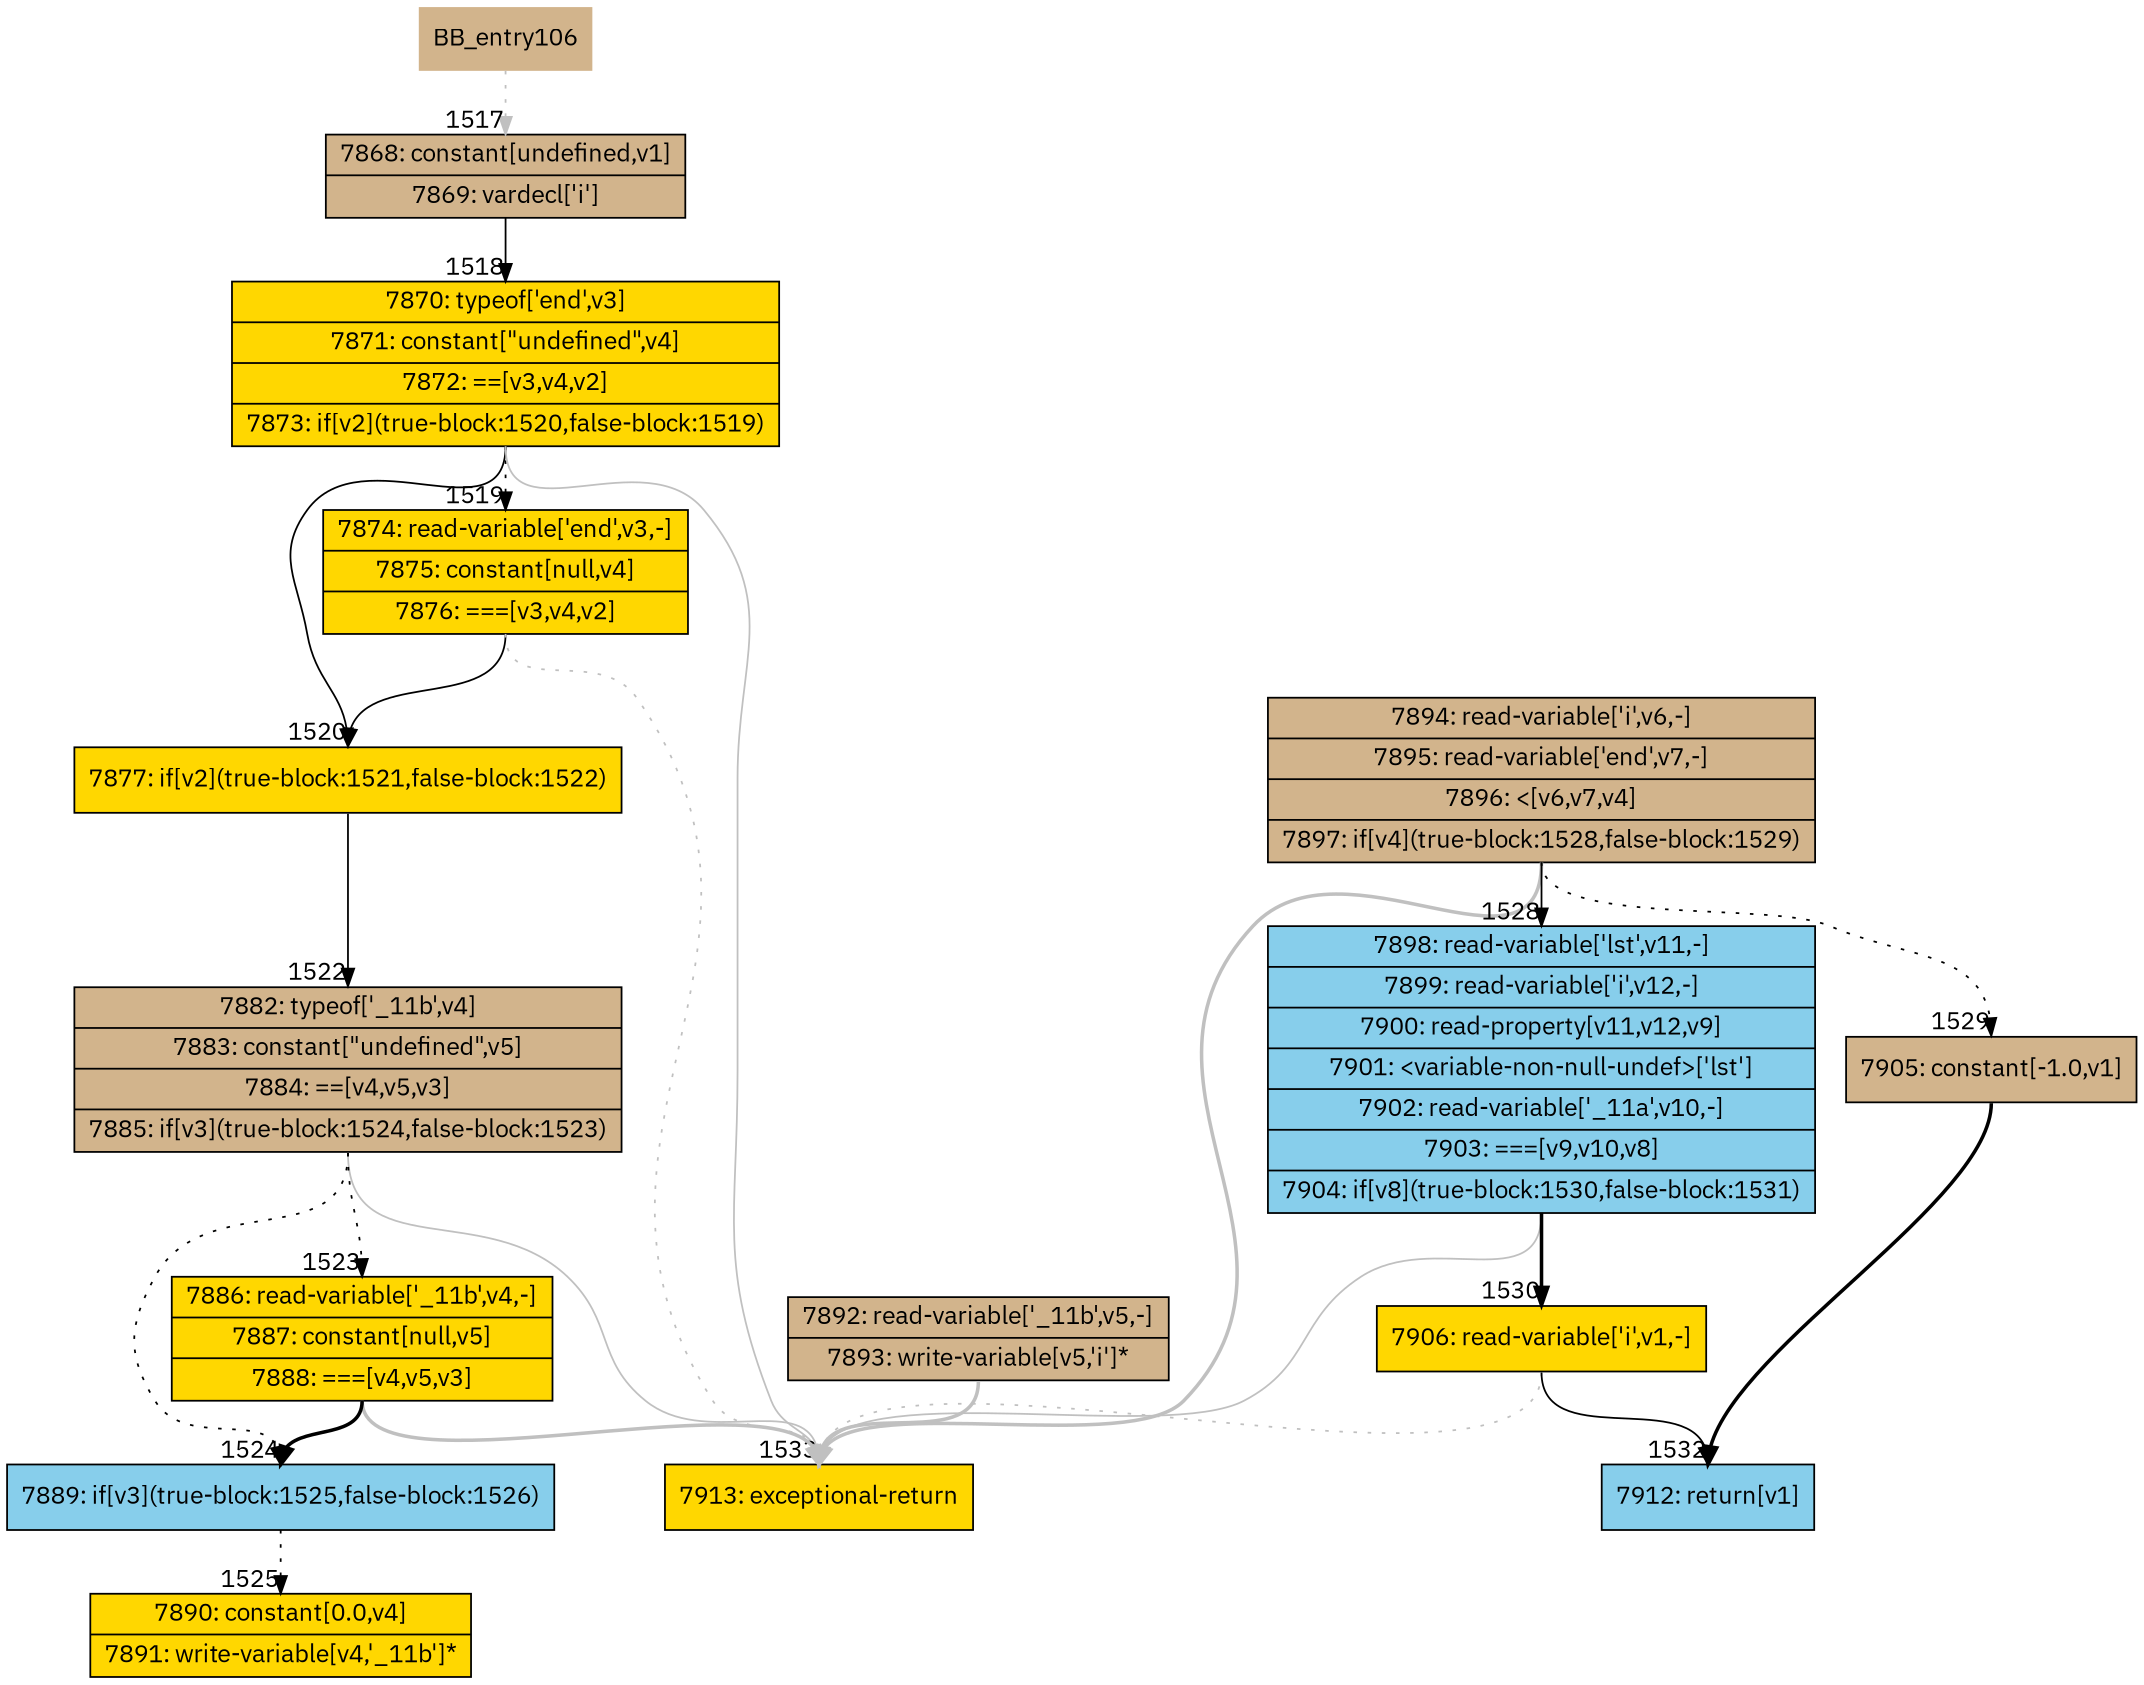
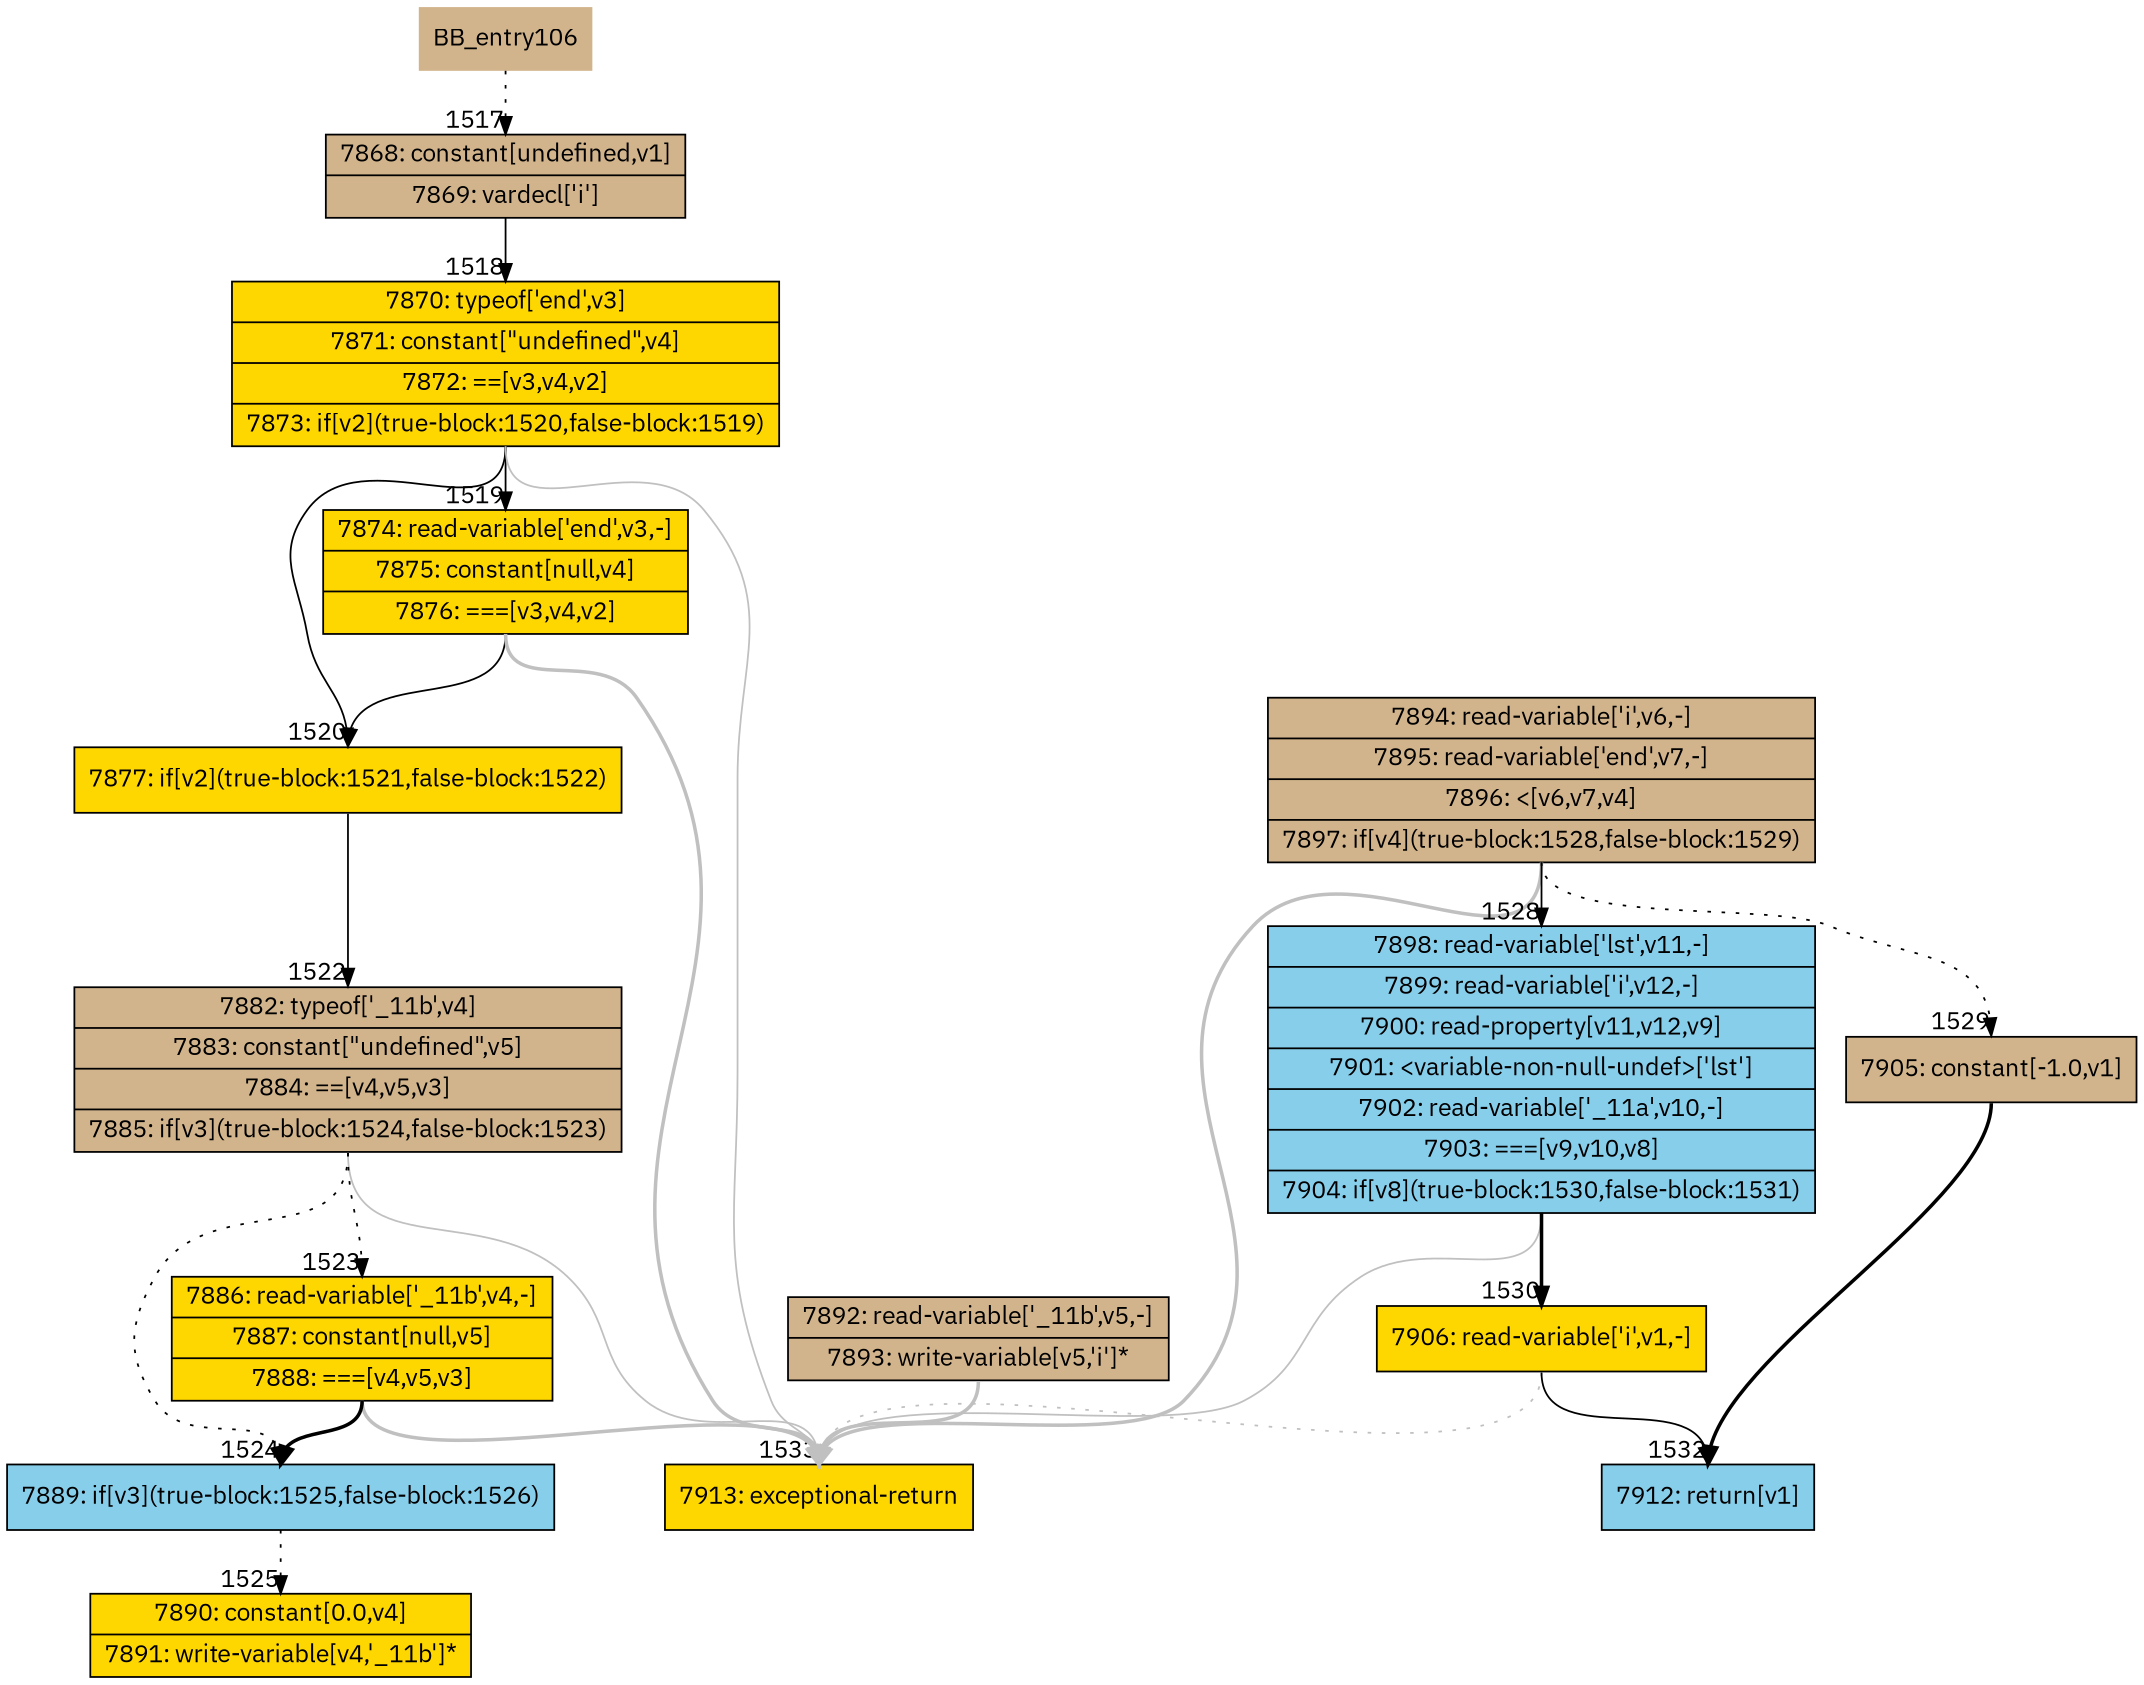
(506, 94) -> (506, 94)
(506, 469) -> (506, 469)
(683, 1027) -> (683, 1027)
